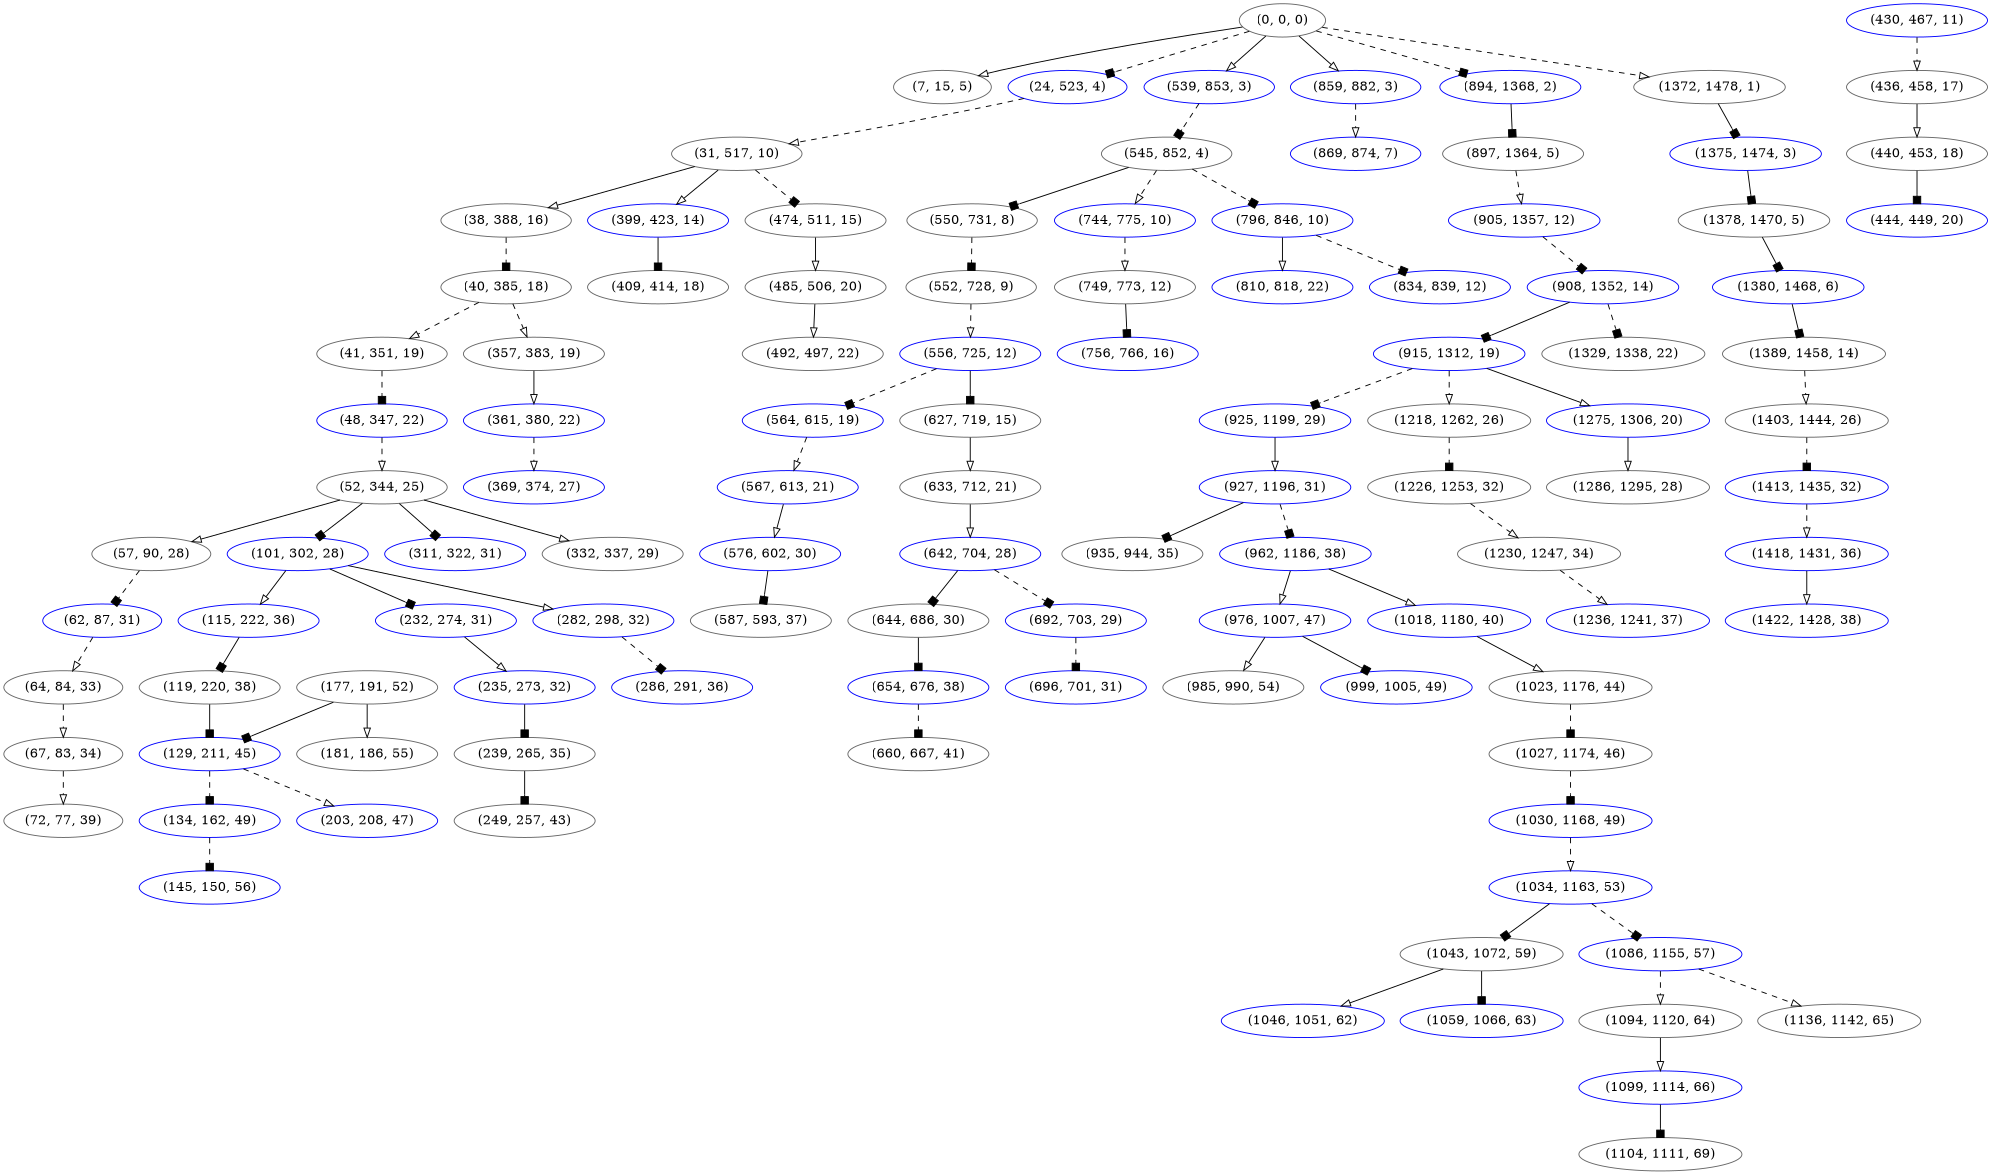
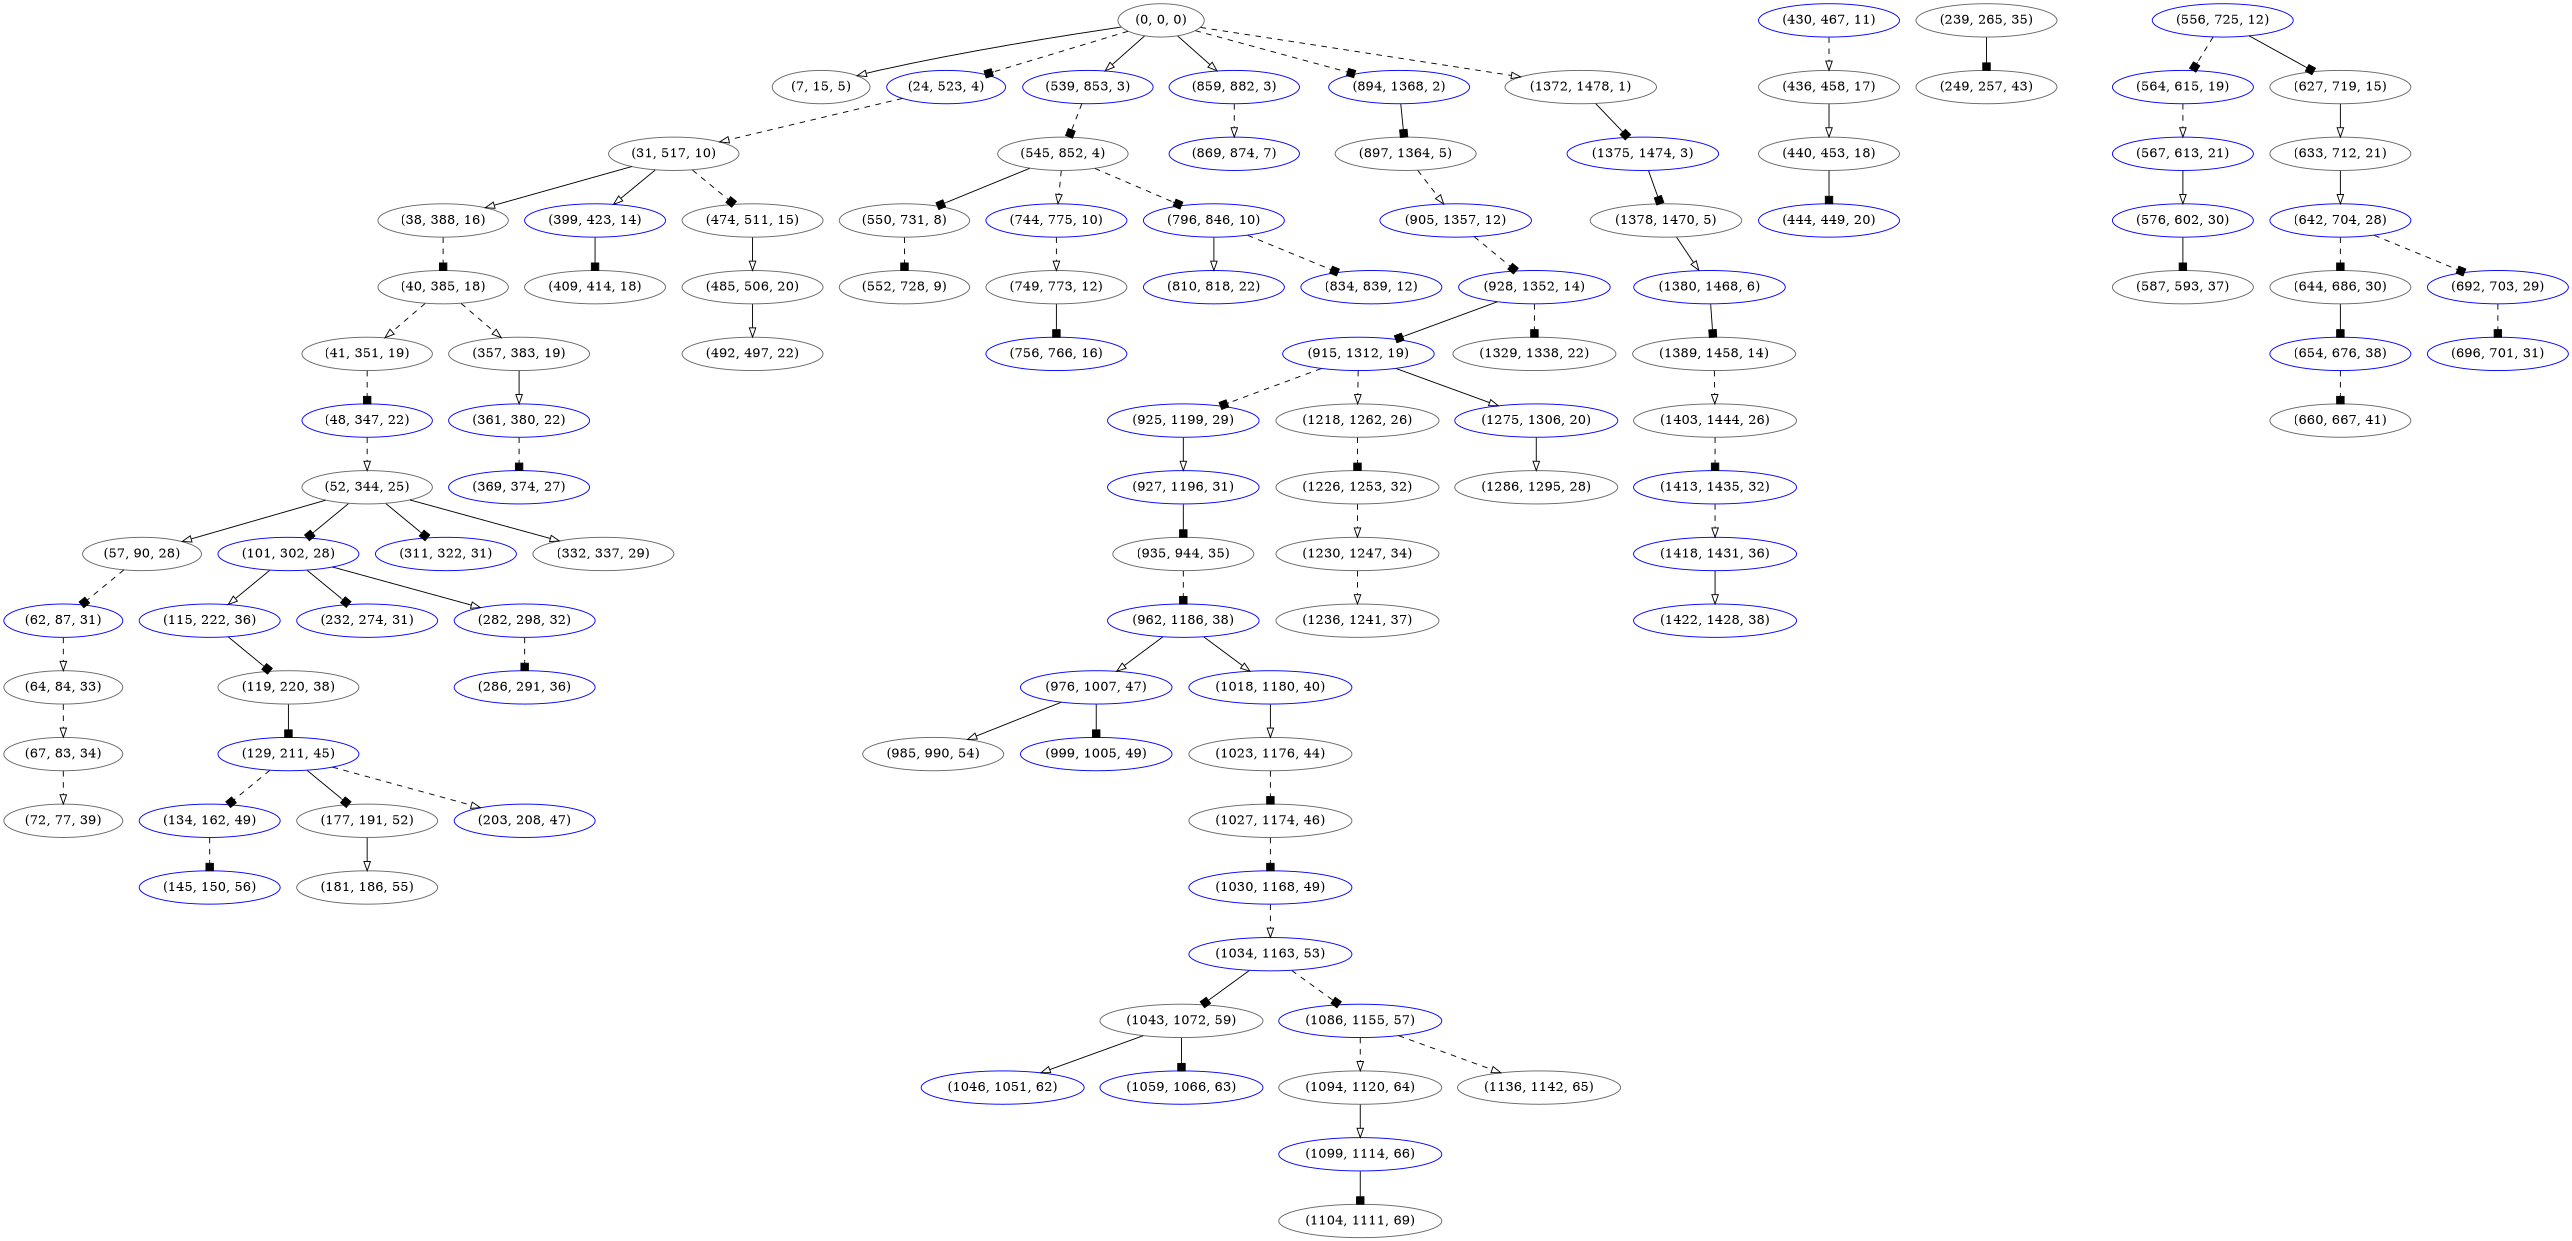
(1769, 250) -> (1685, 250)
(1603, 287) -> (1534, 287)
(971, 316) -> none
(534, 449) -> (519, 449)
(1284, 516) -> (1183, 583)
(947, 584) -> (2340, 249)
(1628, 621) -> (1357, 621)
(525, 687) -> none
(293, 719) -> (324, 784)
